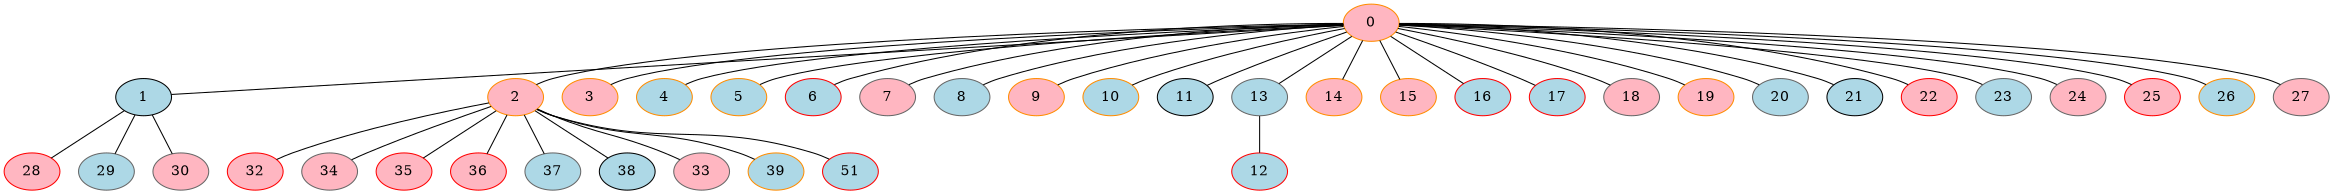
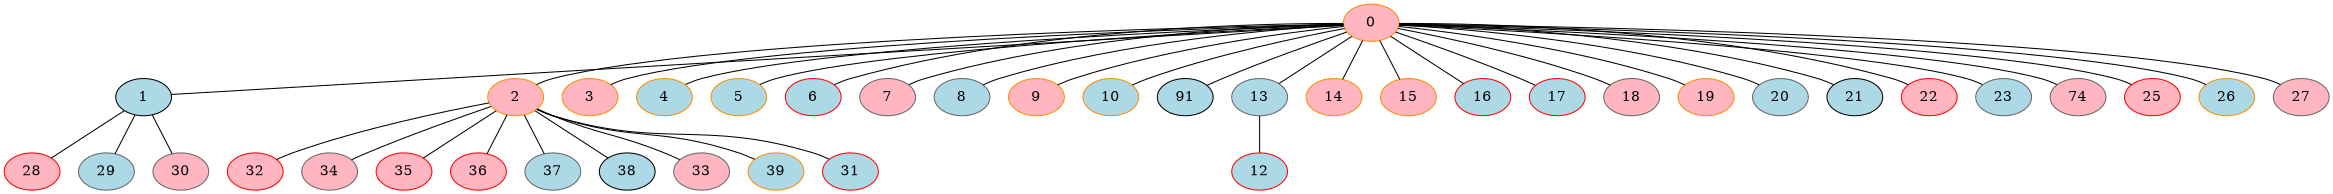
(1185, 97) -> (1185, 97)
(2078, 97) -> (2078, 97)
(850, 172) -> (850, 172)
